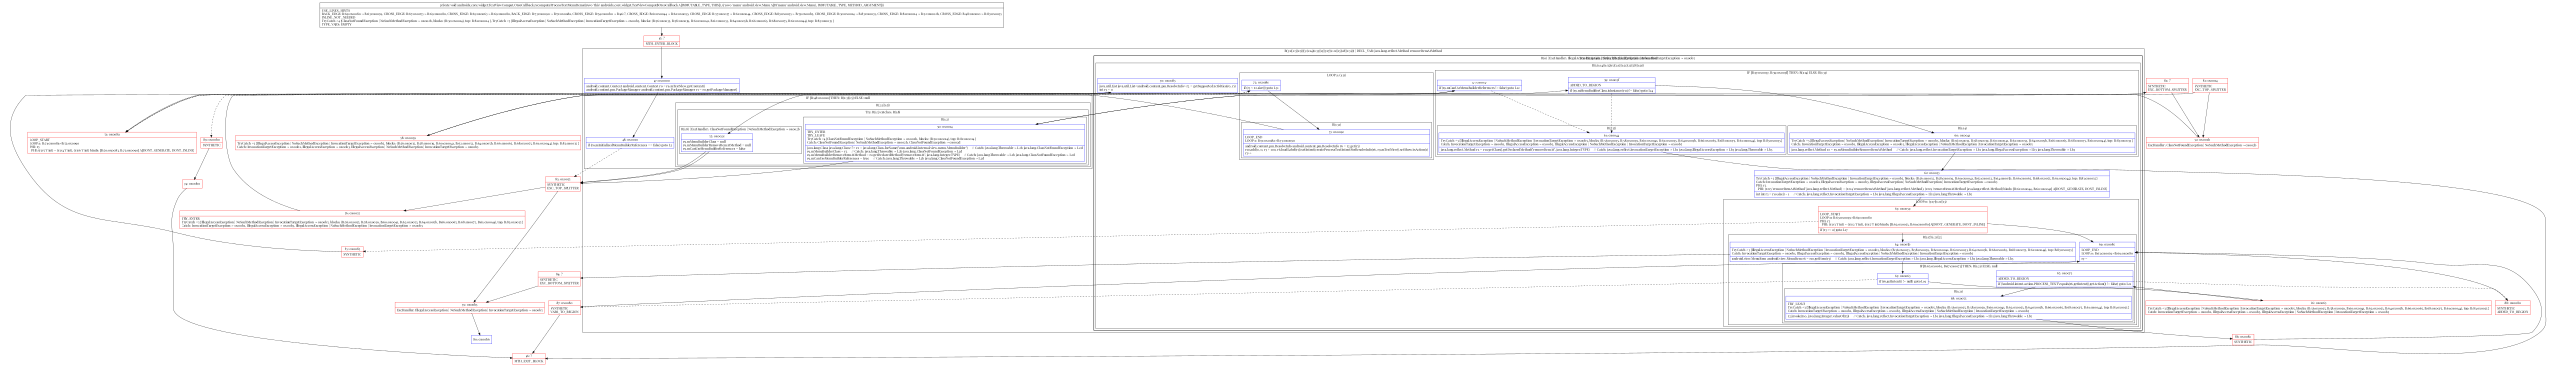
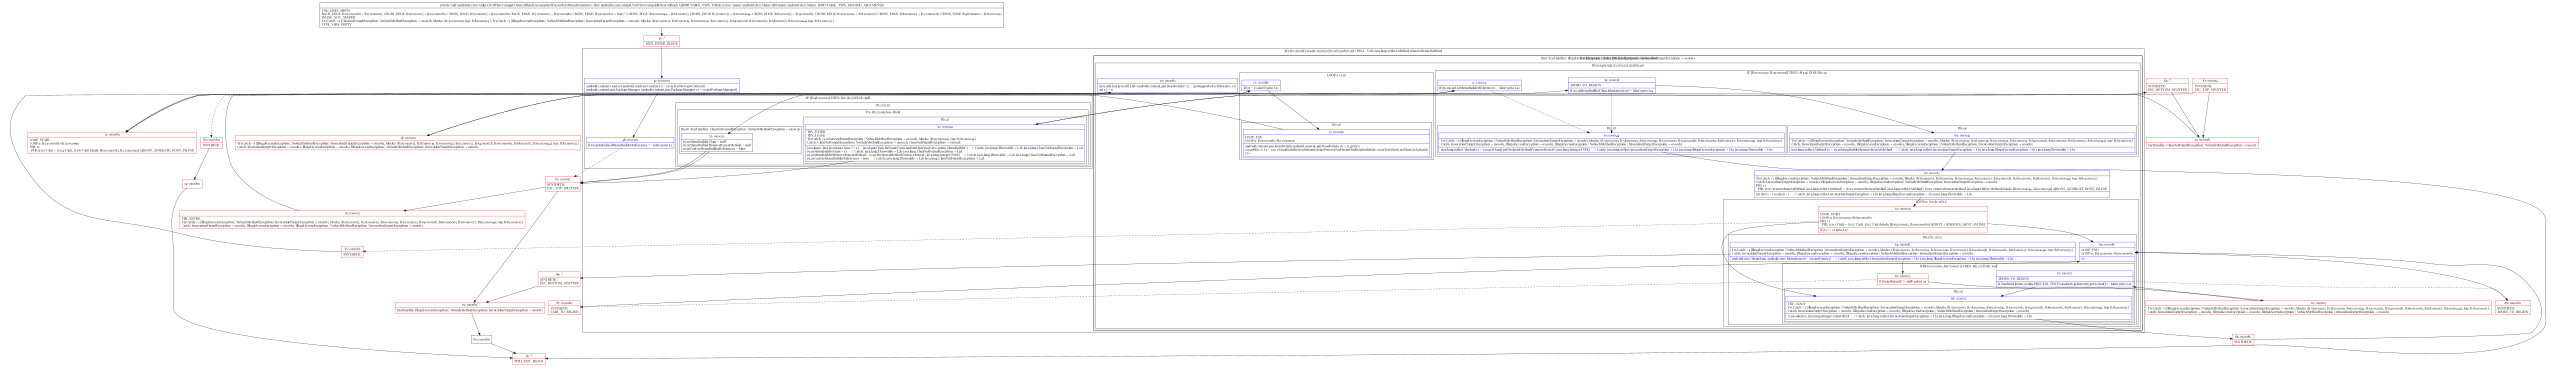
(682, 94) -> (682, 94)
(1903, 236) -> (1722, 249)
(1903, 279) -> (1903, 279)
(547, 333) -> (503, 348)
